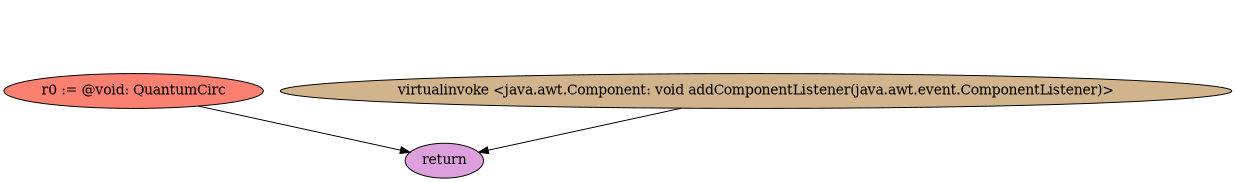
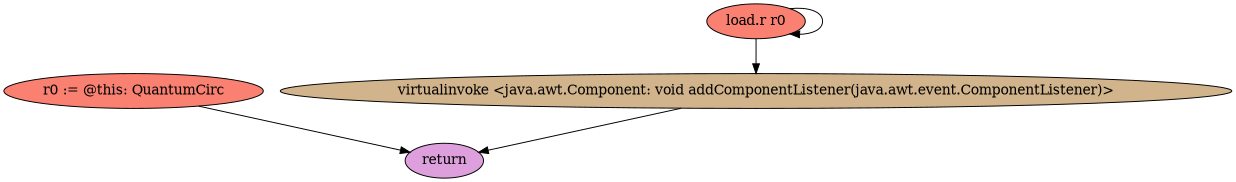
none -> (756, 21)
(134, 91) -> (134, 91)
